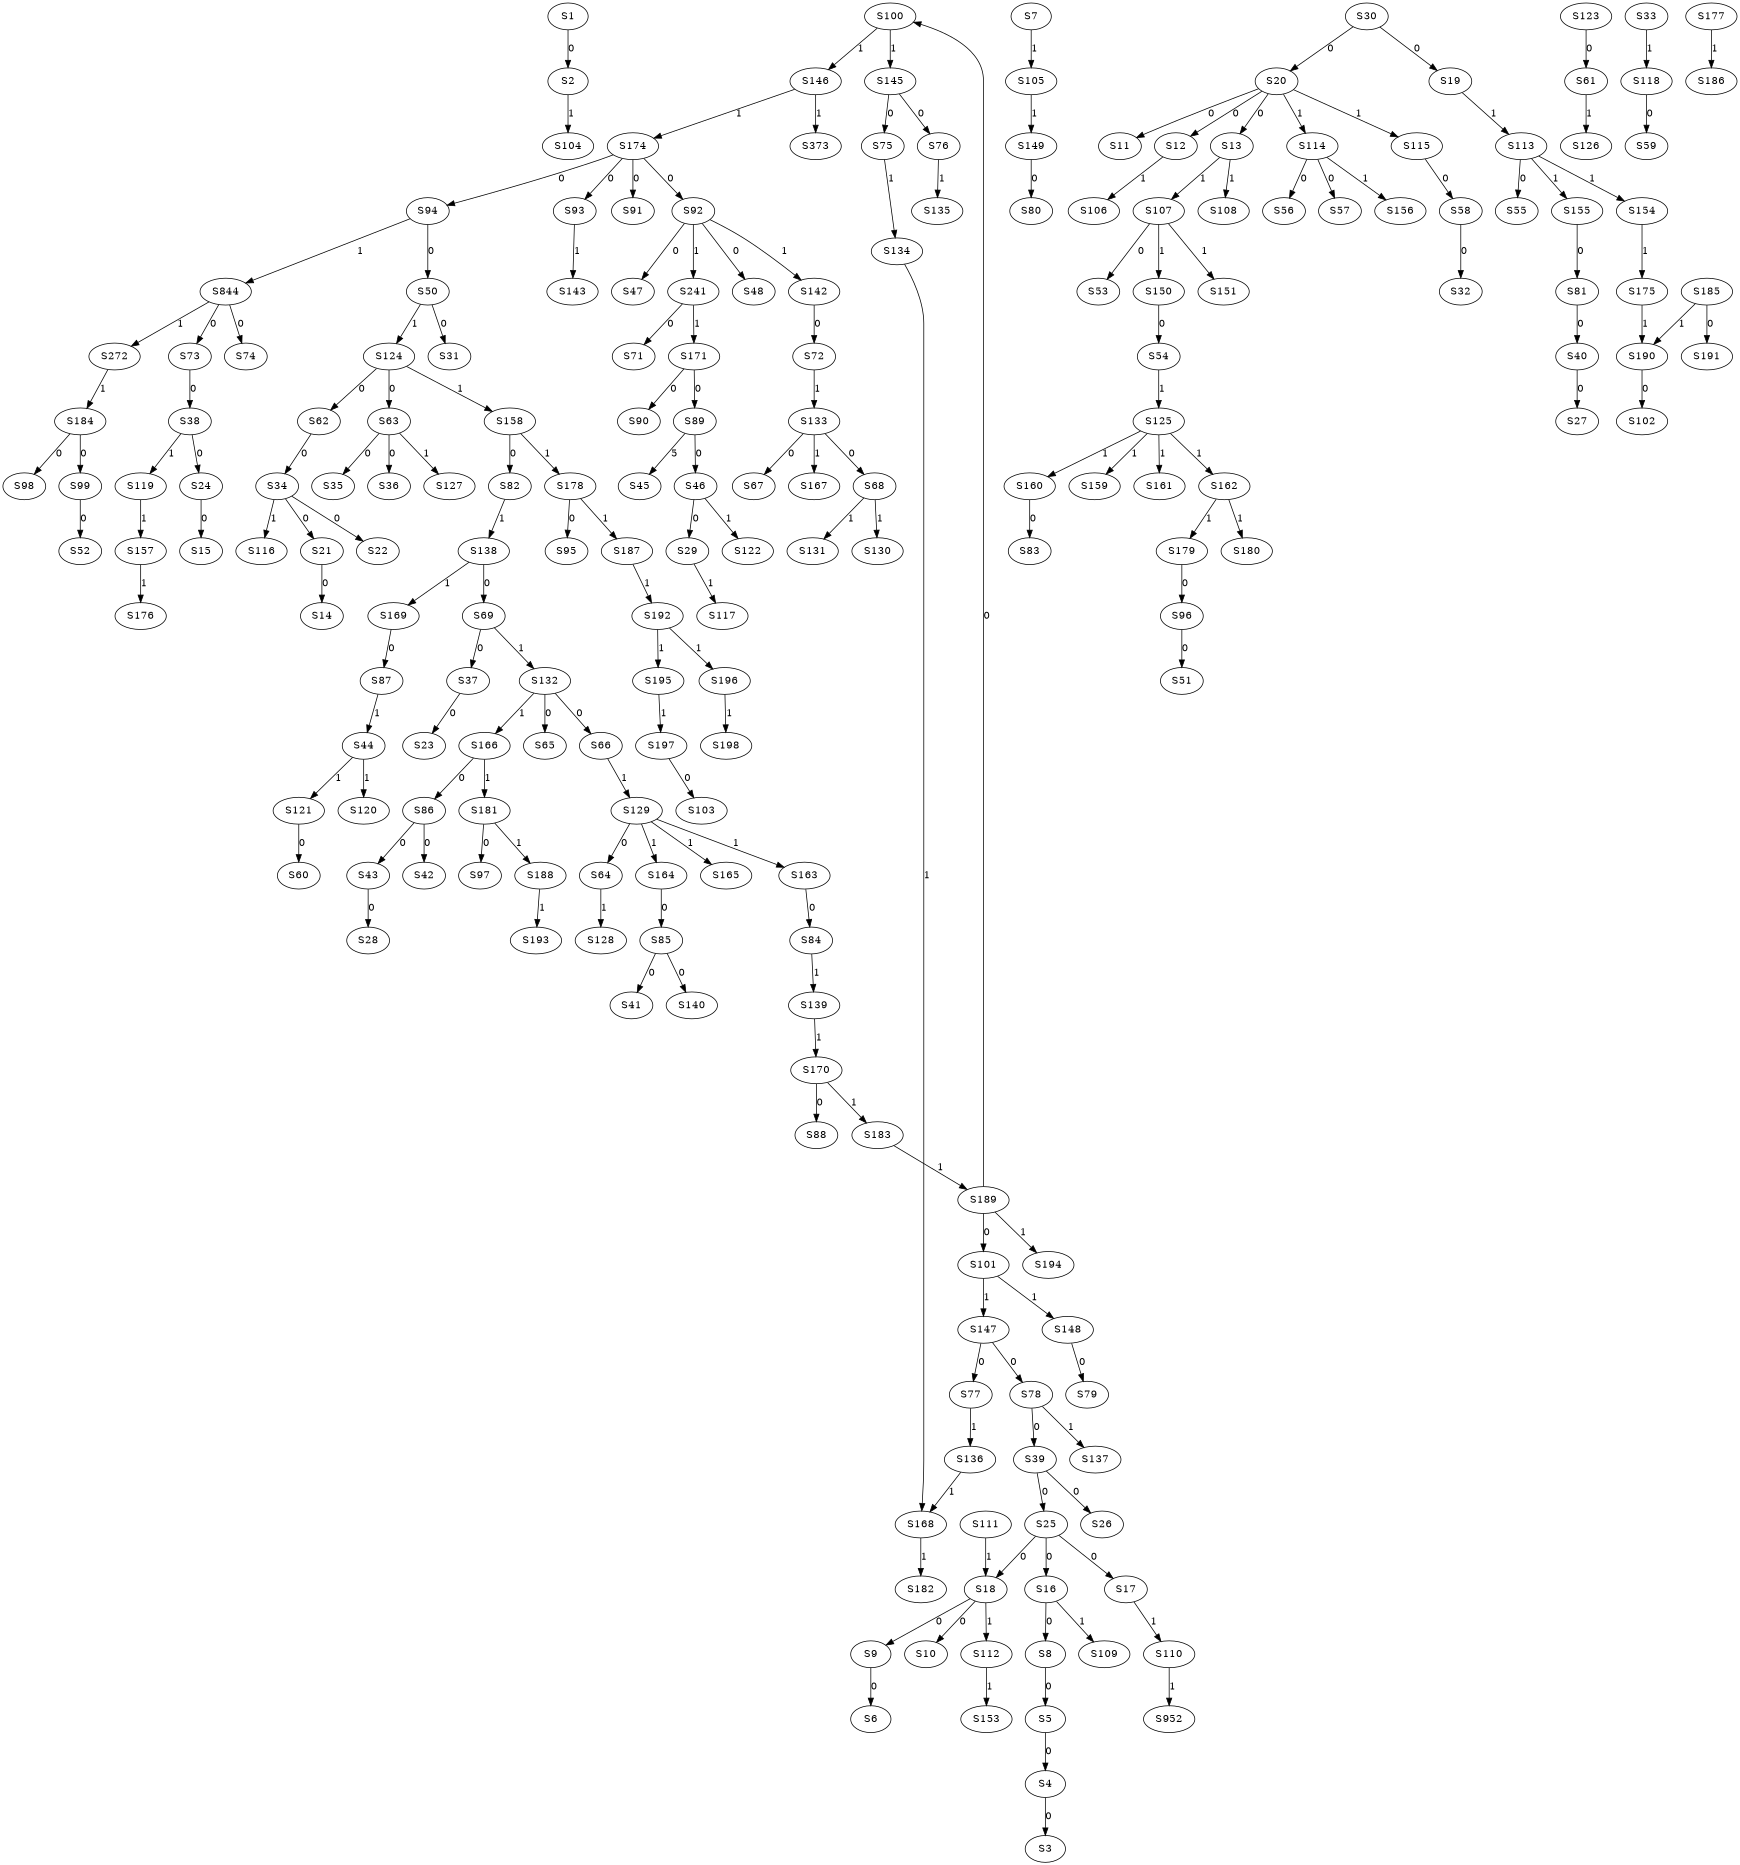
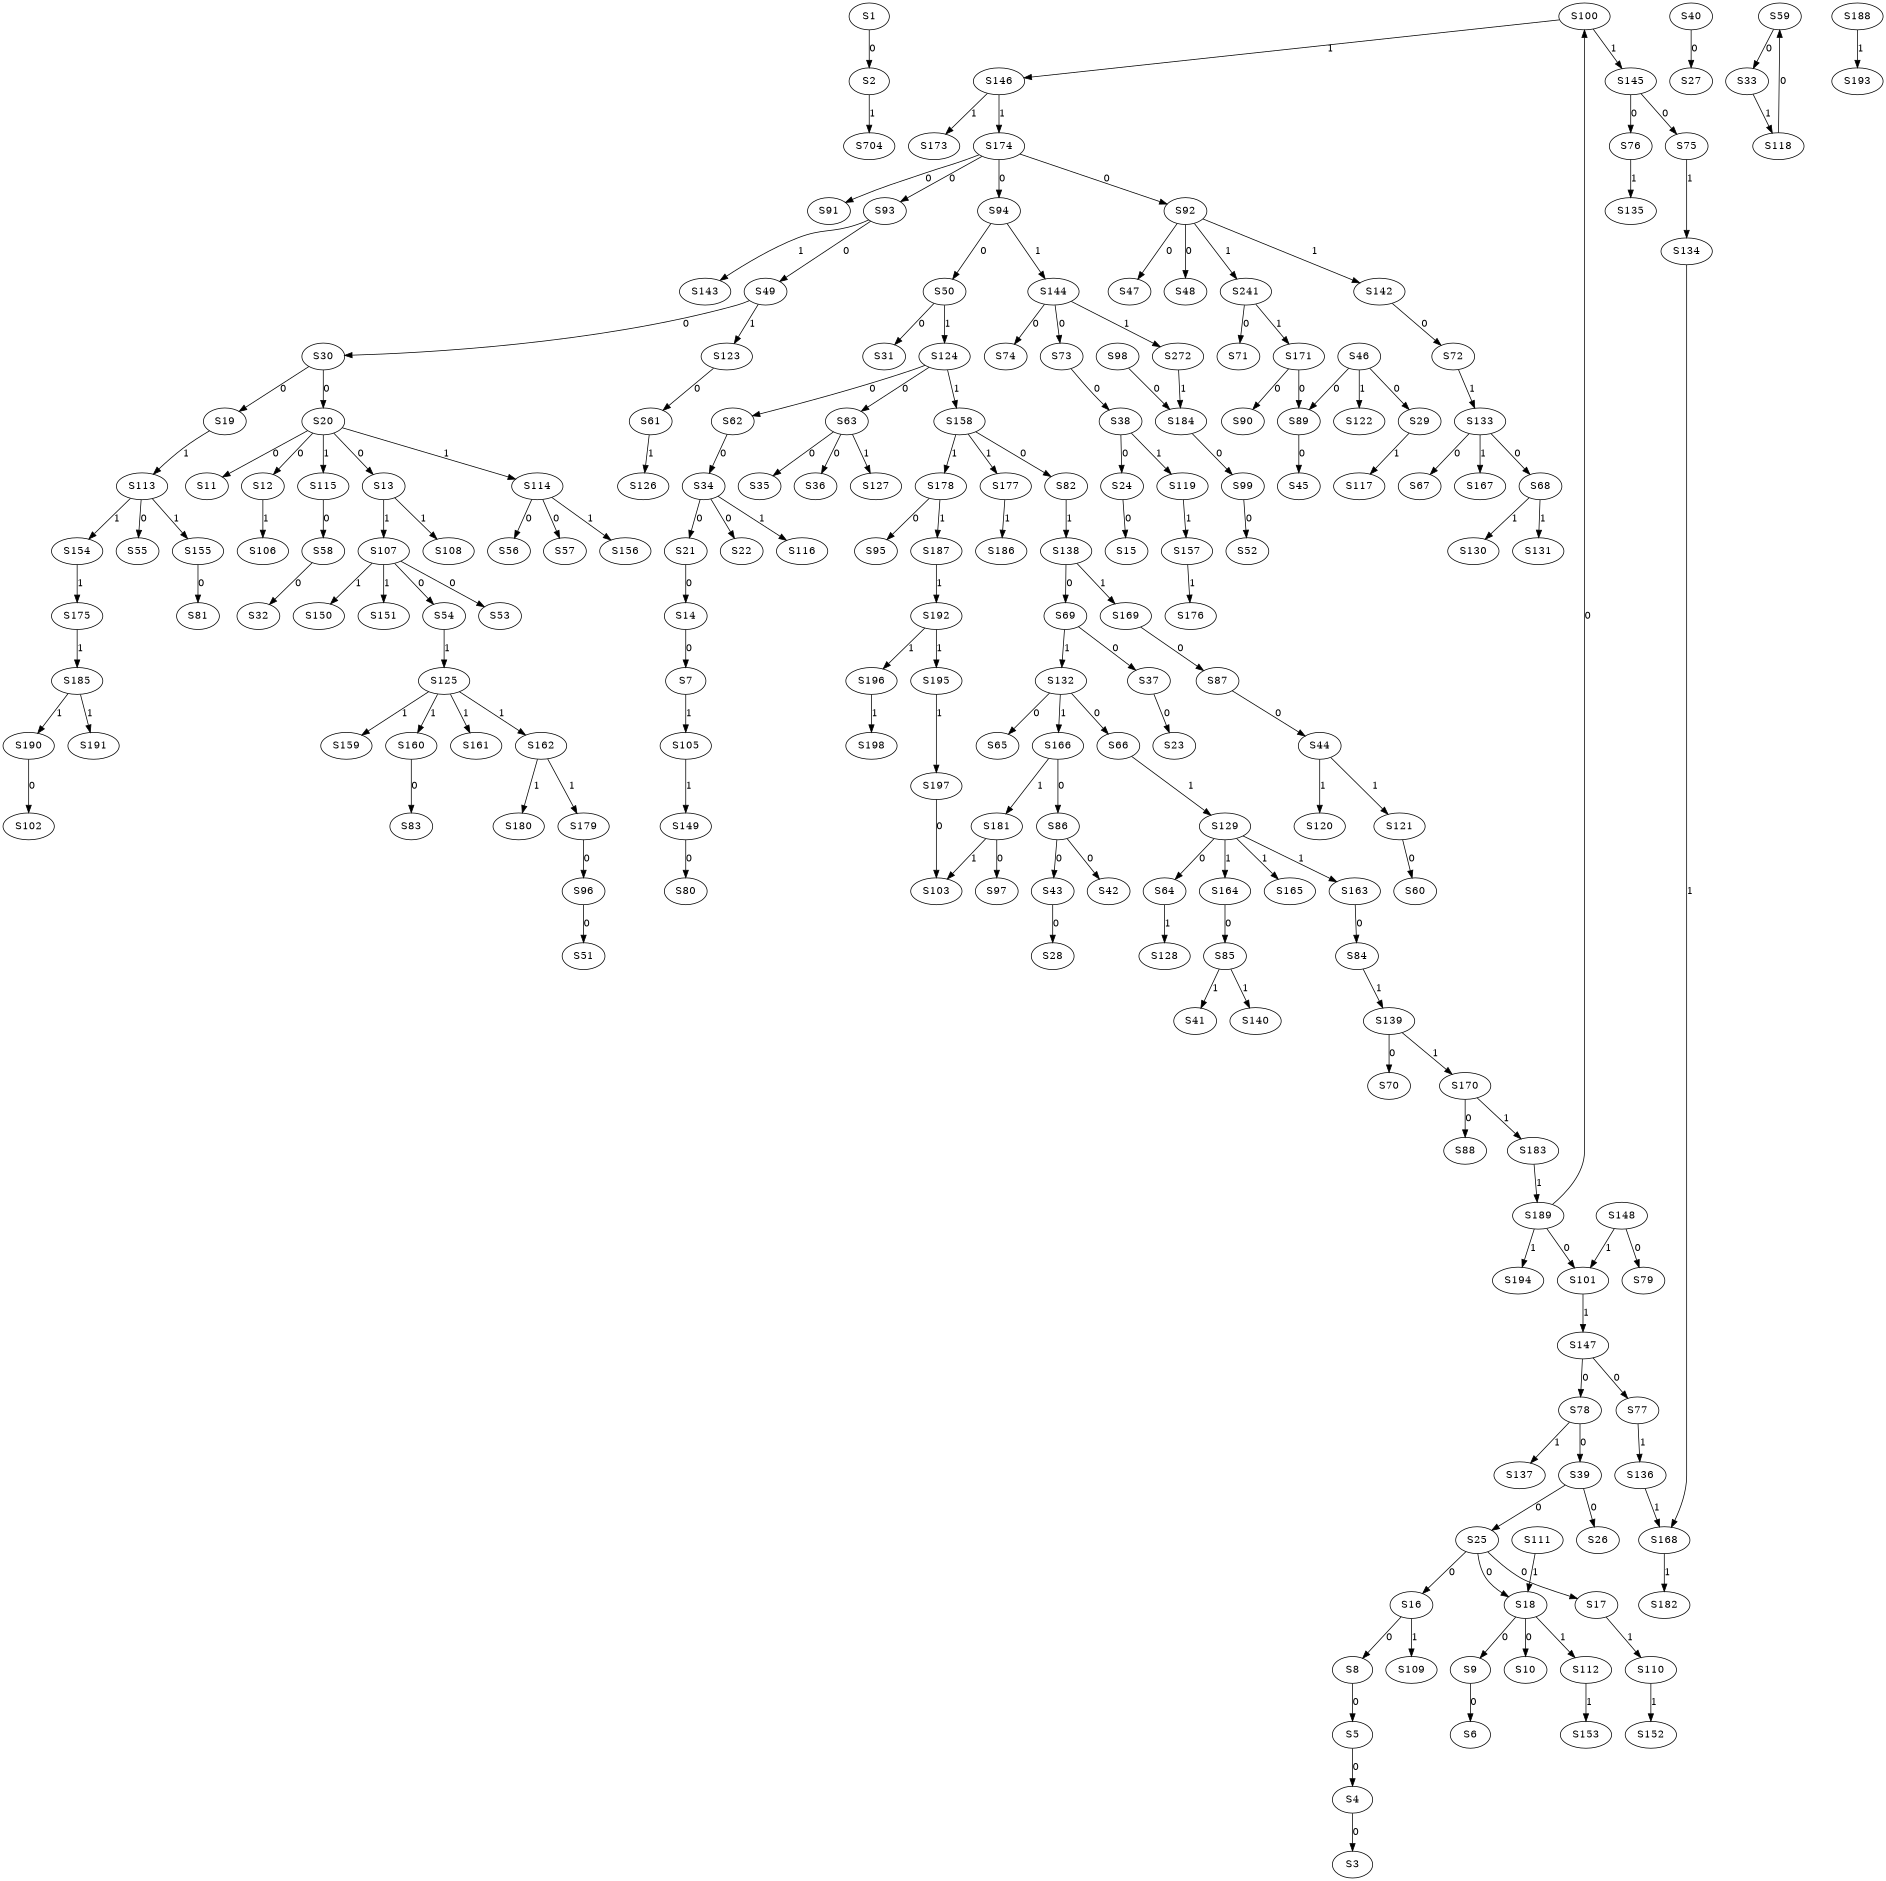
none -> (1765, 45)
(568, 146) -> (869, 146)
(816, 146) -> (934, 146)
(226, 292) -> (1053, 292)
none -> (766, 292)
(1159, 320) -> (412, 581)
(1577, 320) -> none
(1642, 320) -> (77, 645)
(1711, 324) -> (91, 713)
(695, 450) -> (1332, 386)
(55, 451) -> (1146, 386)
none -> (980, 451)
(675, 454) -> (1303, 454)
none -> (686, 645)
(378, 713) -> (1279, 713)
(510, 840) -> (969, 856)
(652, 973) -> (1216, 989)
(682, 973) -> (1246, 989)
none -> (1389, 1086)
(1023, 1295) -> (1604, 1245)
(1169, 1719) -> (1651, 1735)
